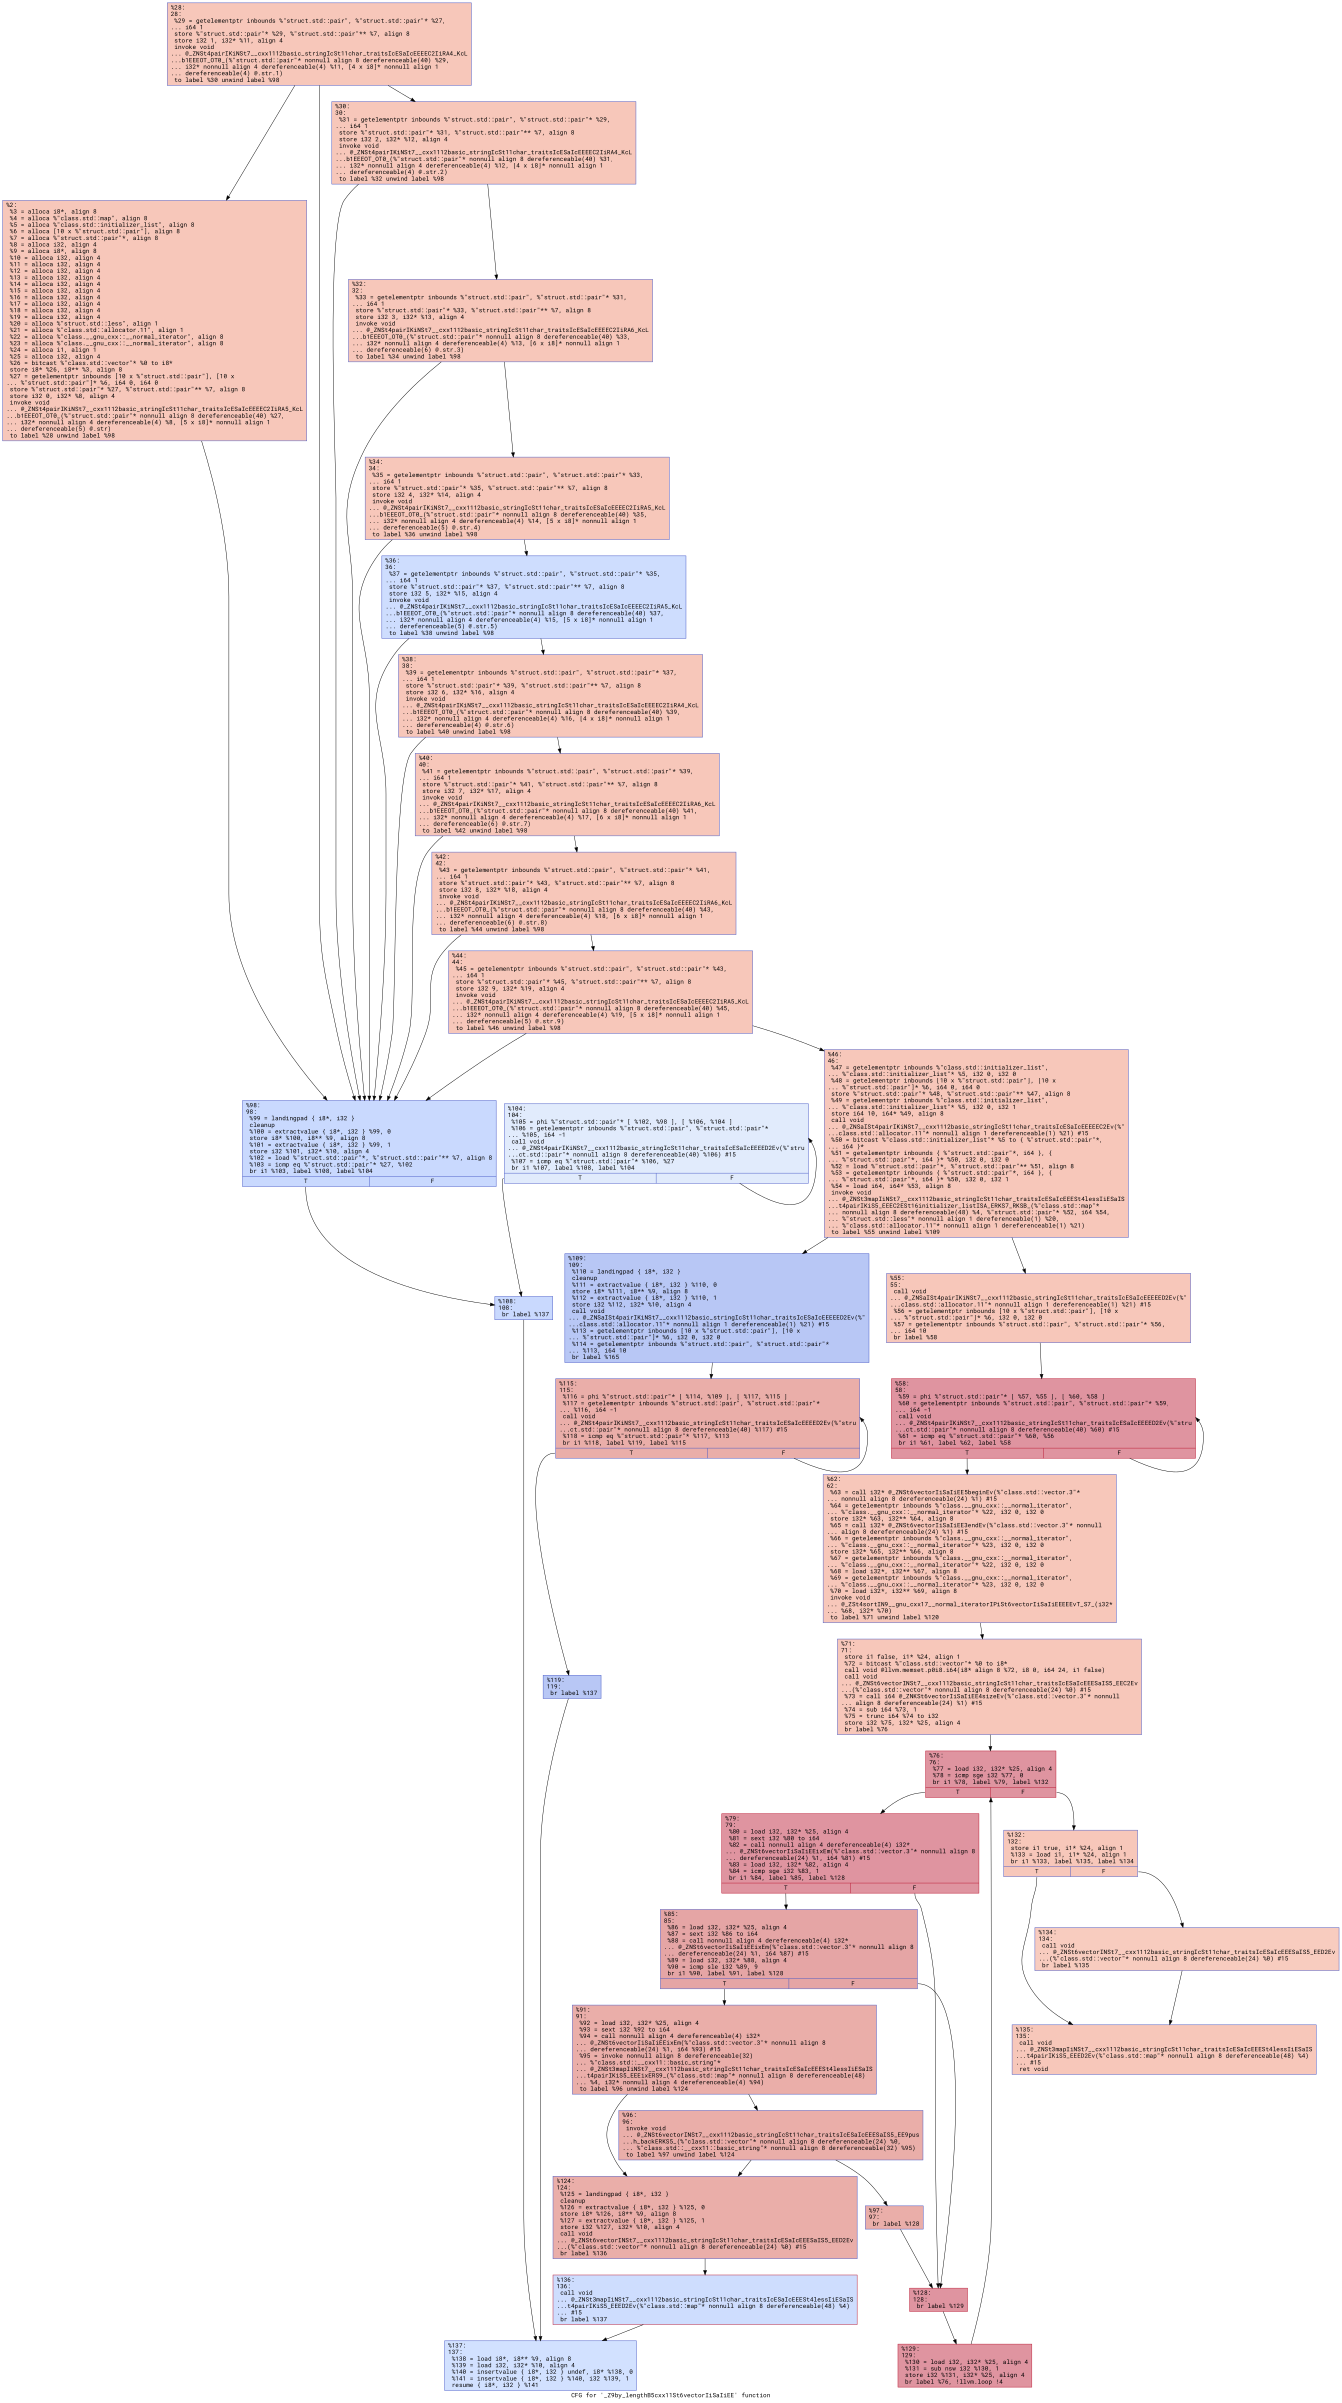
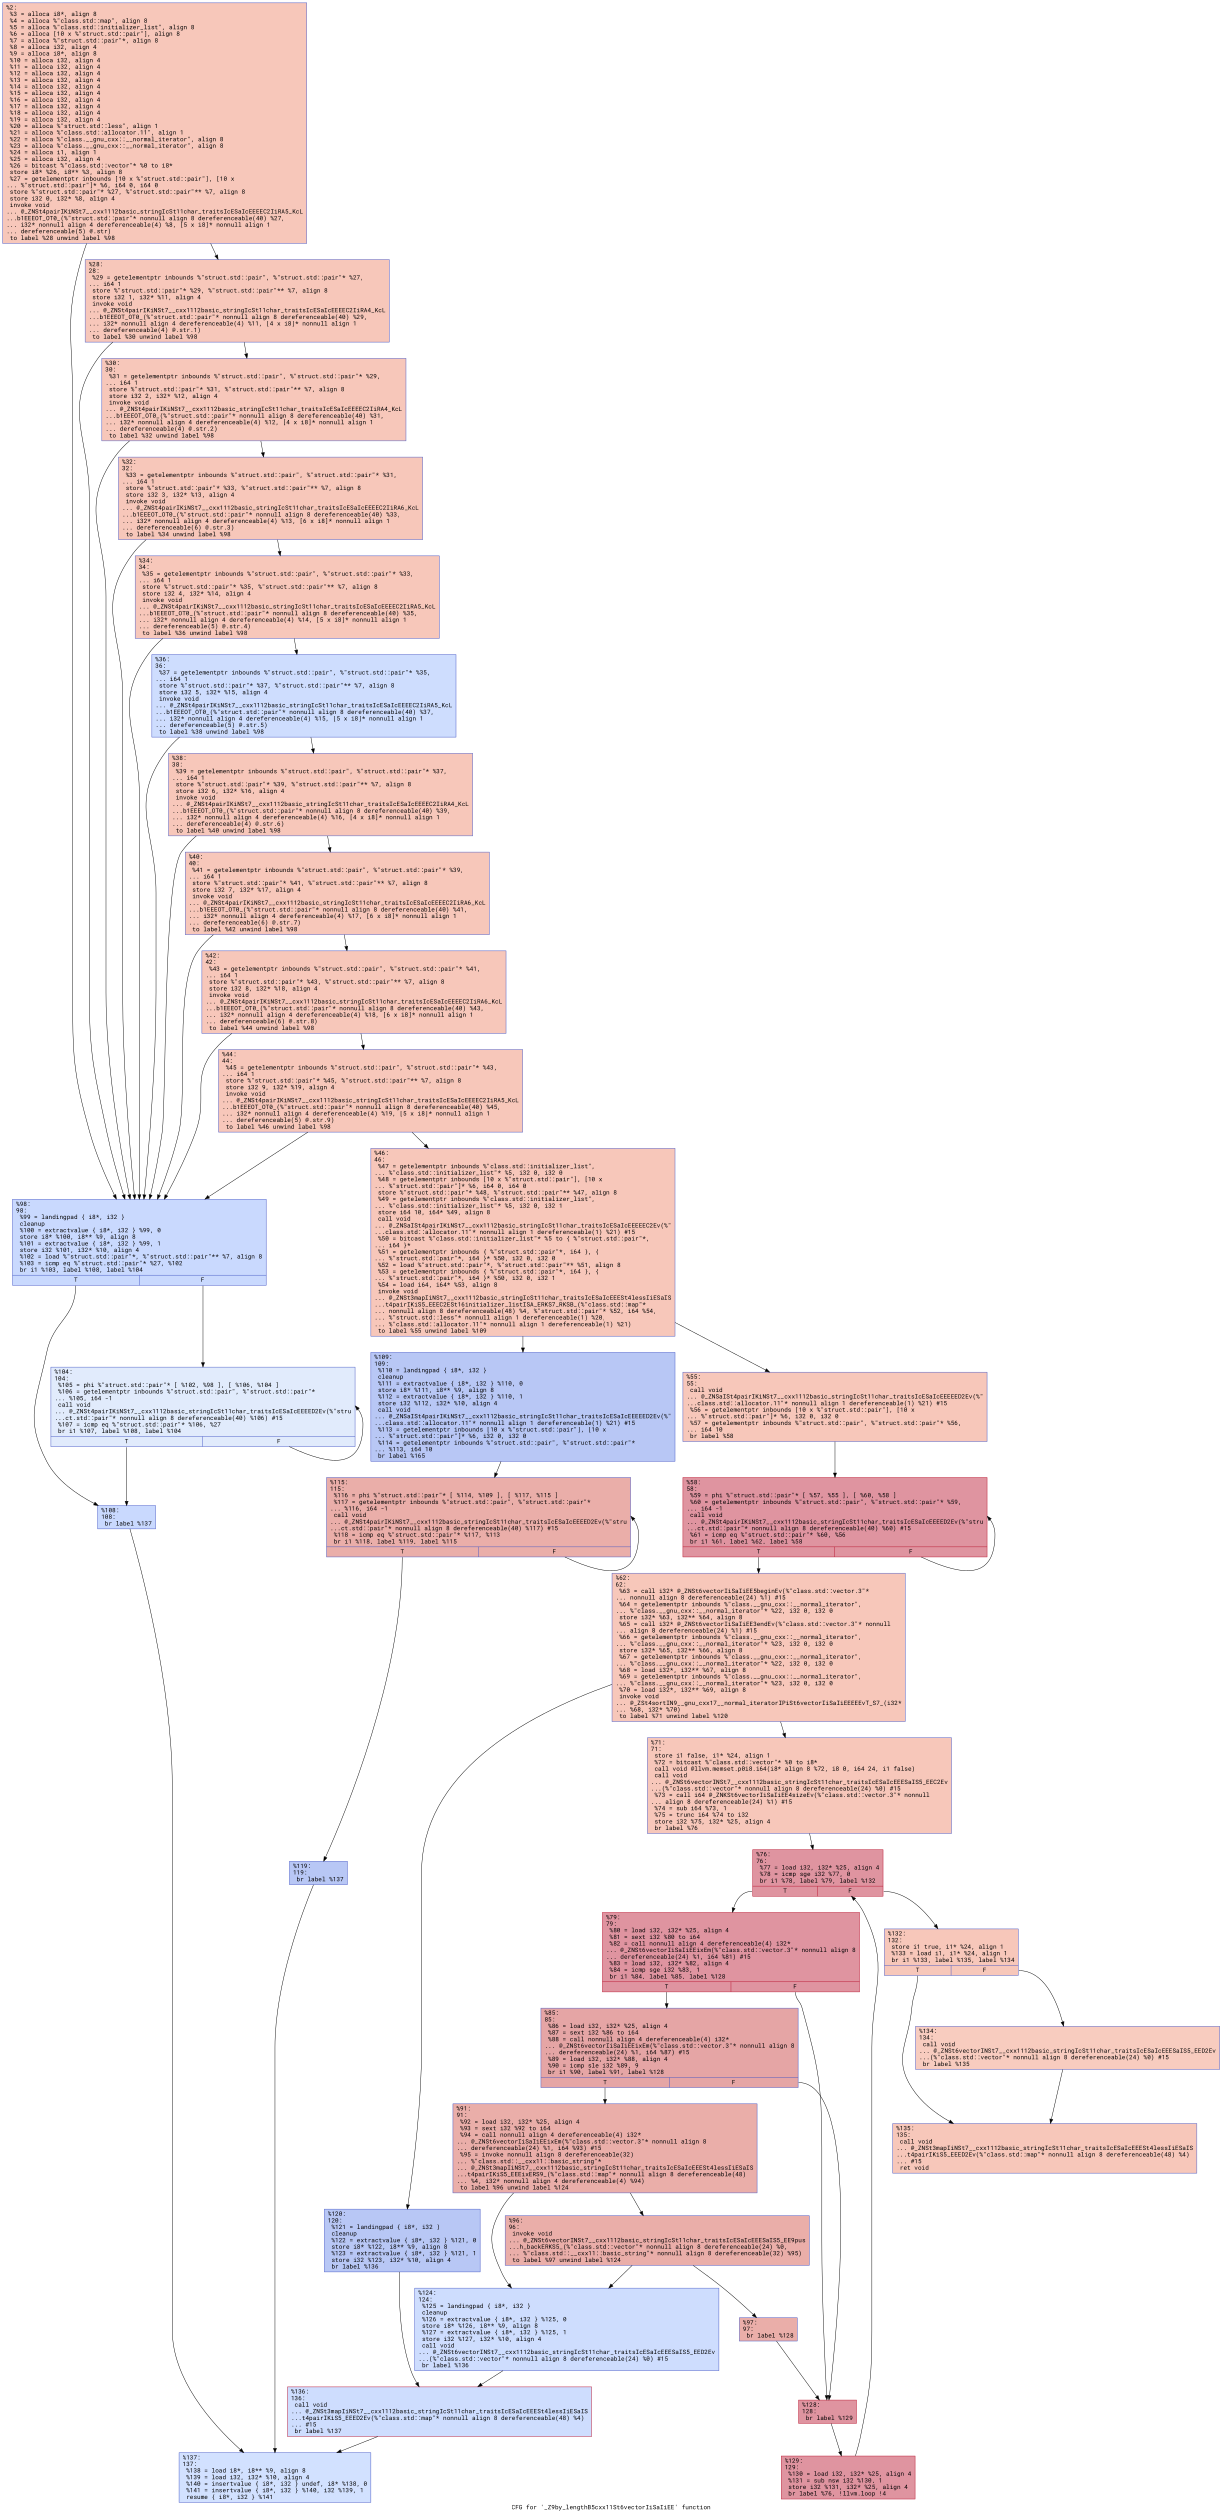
(262, 141) -> (213, 249)
none -> (203, 1324)
(705, 2217) -> (567, 2329)
none -> (402, 2241)
